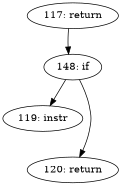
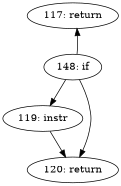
(68, 38) -> (78, 45)
none -> (56, 141)
